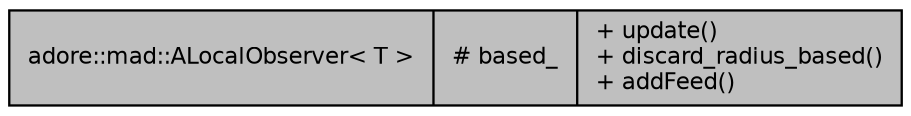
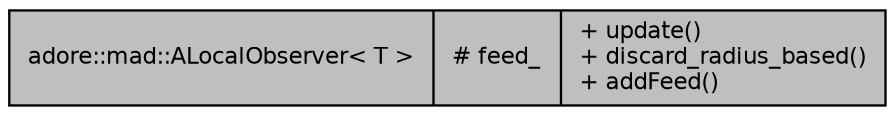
(505, 57) -> (497, 57)
